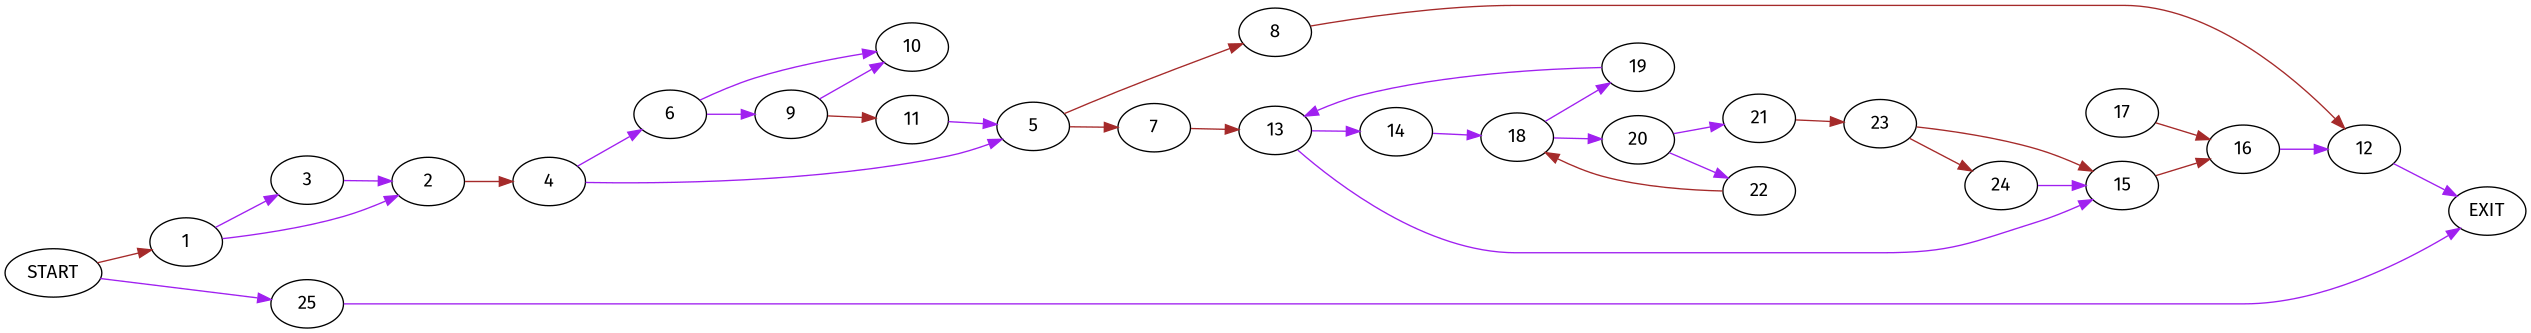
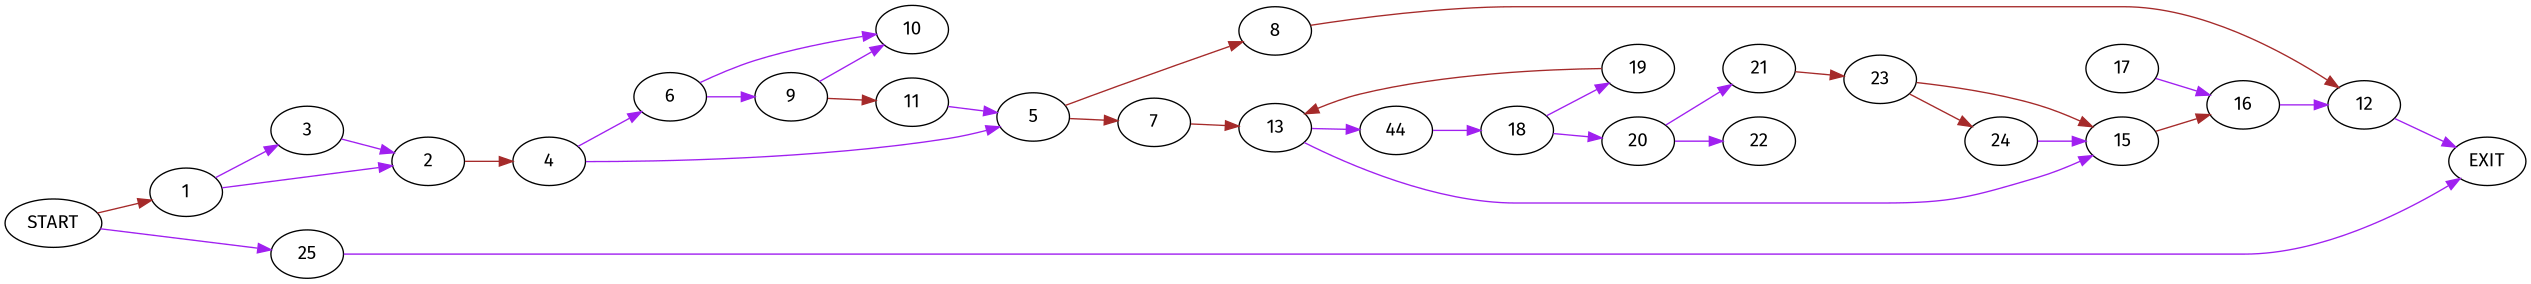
(1458, 78) -> (1458, 77)
(2176, 129) -> (2176, 85)
(1396, 132) -> (1396, 130)
(1638, 184) -> none
